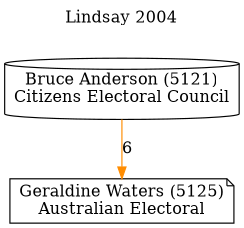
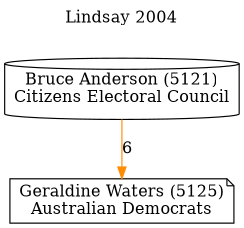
(122, 201) -> (122, 201)
